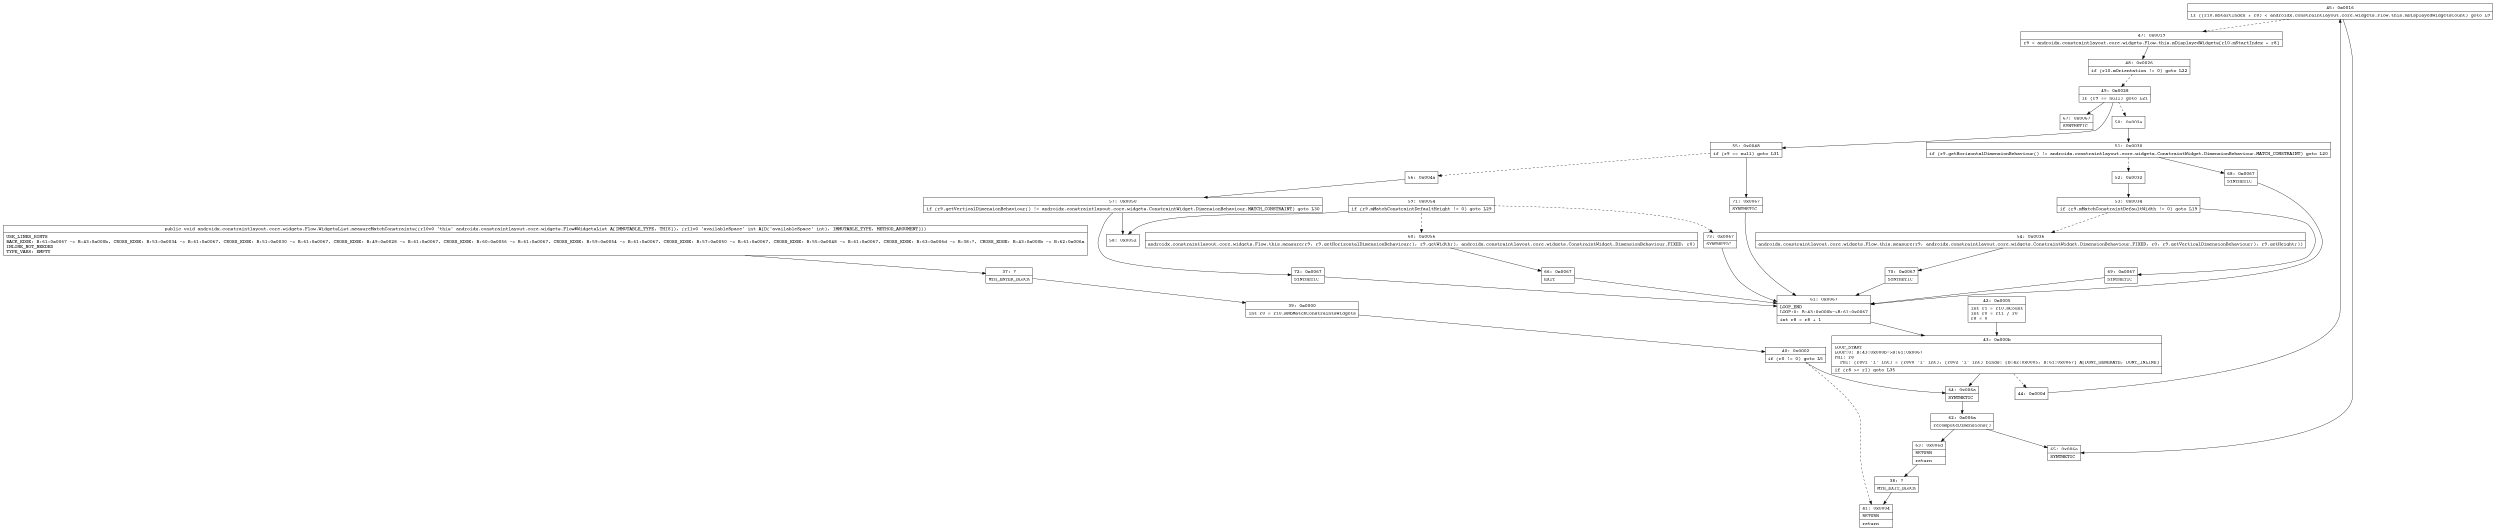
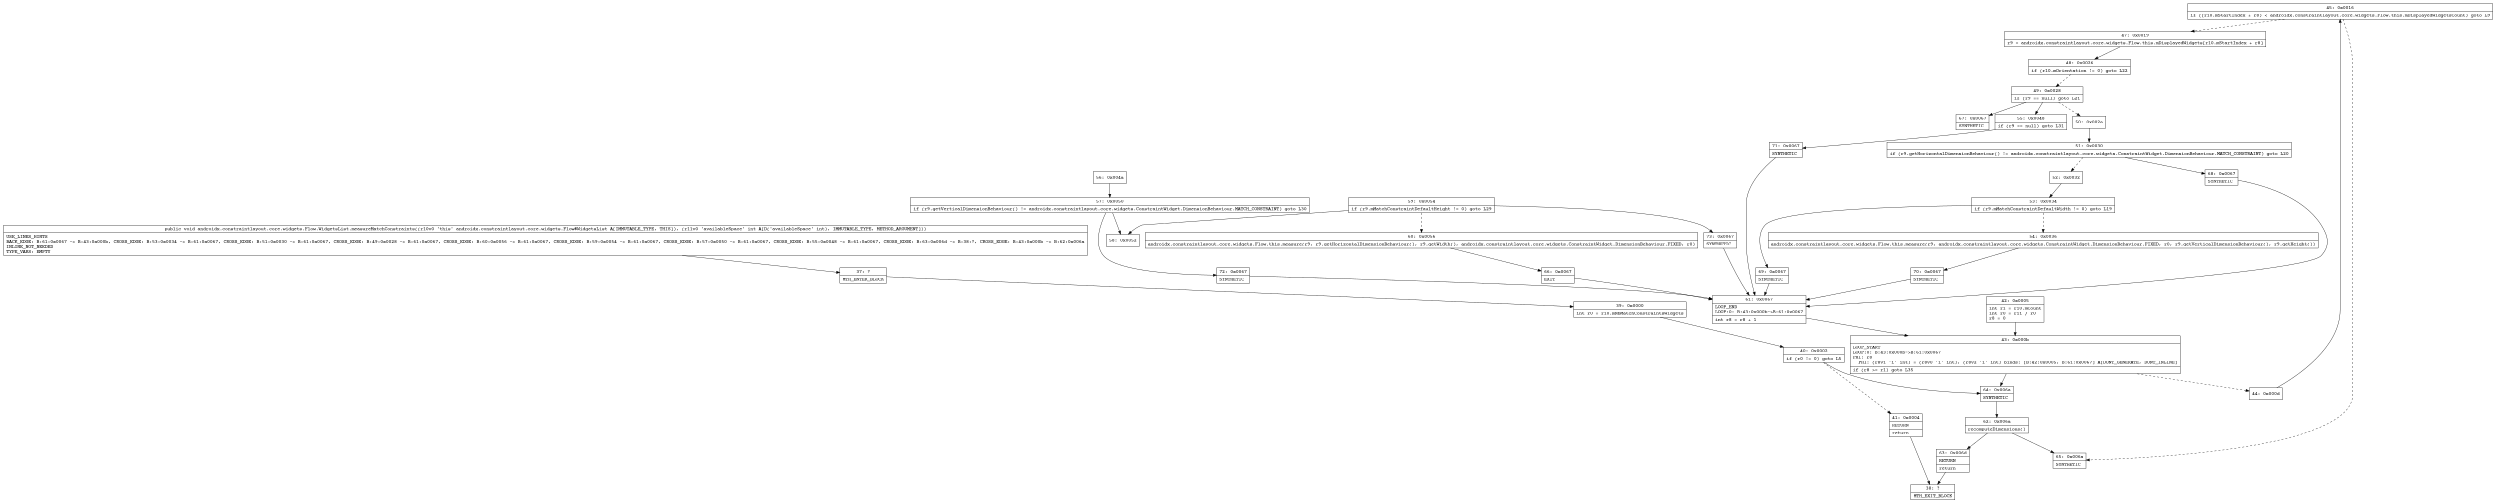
(1576, 164) -> none
(1604, 210) -> (1604, 210)
(2353, 349) -> (2353, 347)
(1888, 497) -> (1919, 459)
